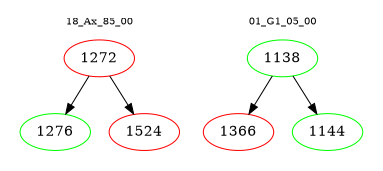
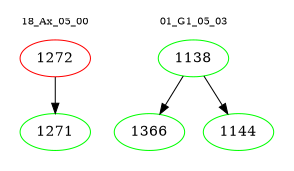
(100, 22) -> (55, 22)
(283, 22) -> (194, 22)
(55, 132) -> (55, 132)
(144, 132) -> none
(239, 132) -> (149, 132)
